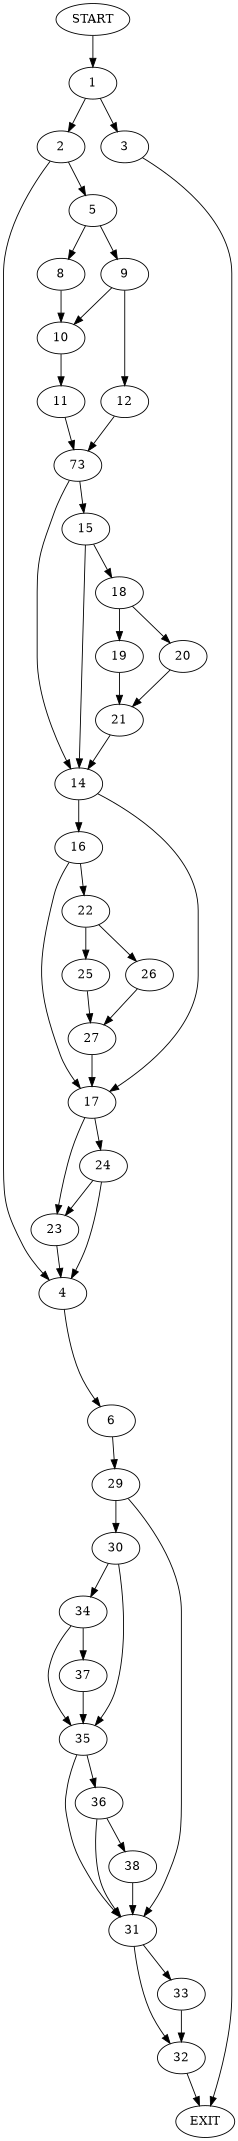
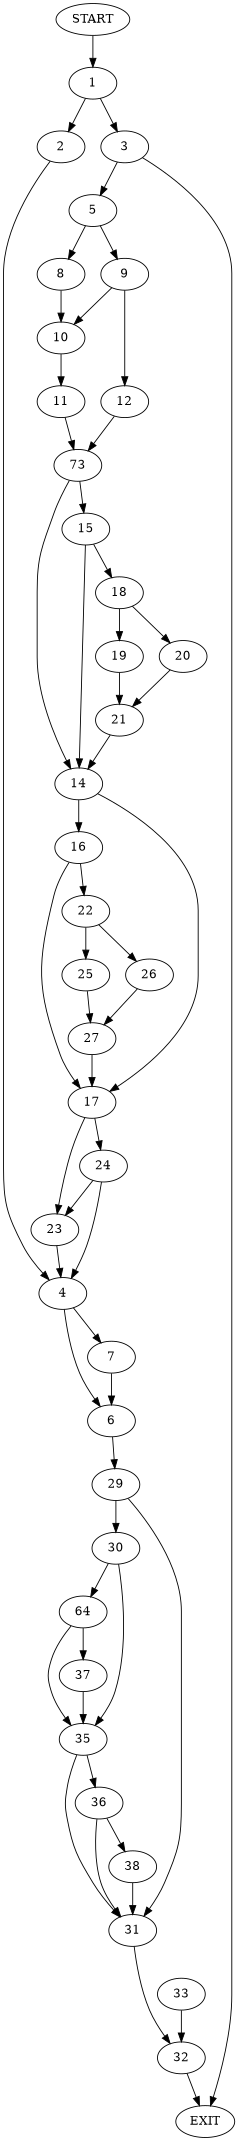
(75, 175) -> (111, 175)
none -> (111, 1357)
(83, 1612) -> (83, 1612)
(154, 1959) -> none
